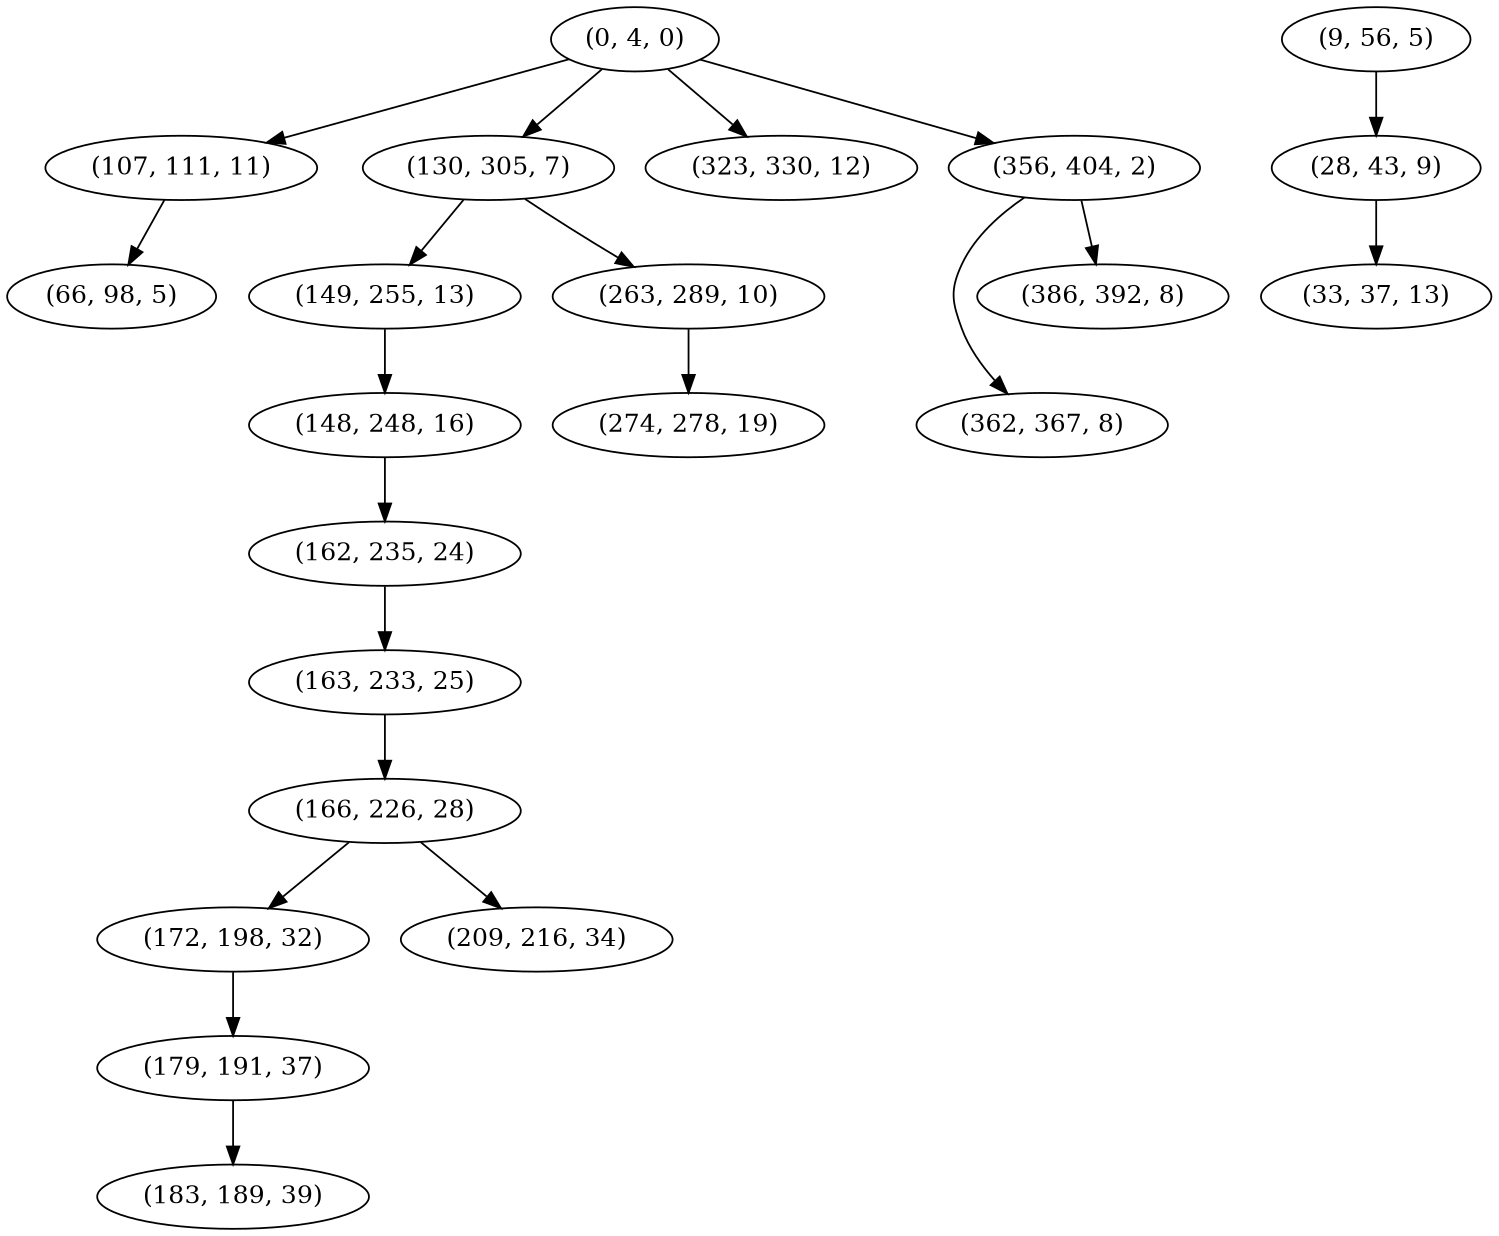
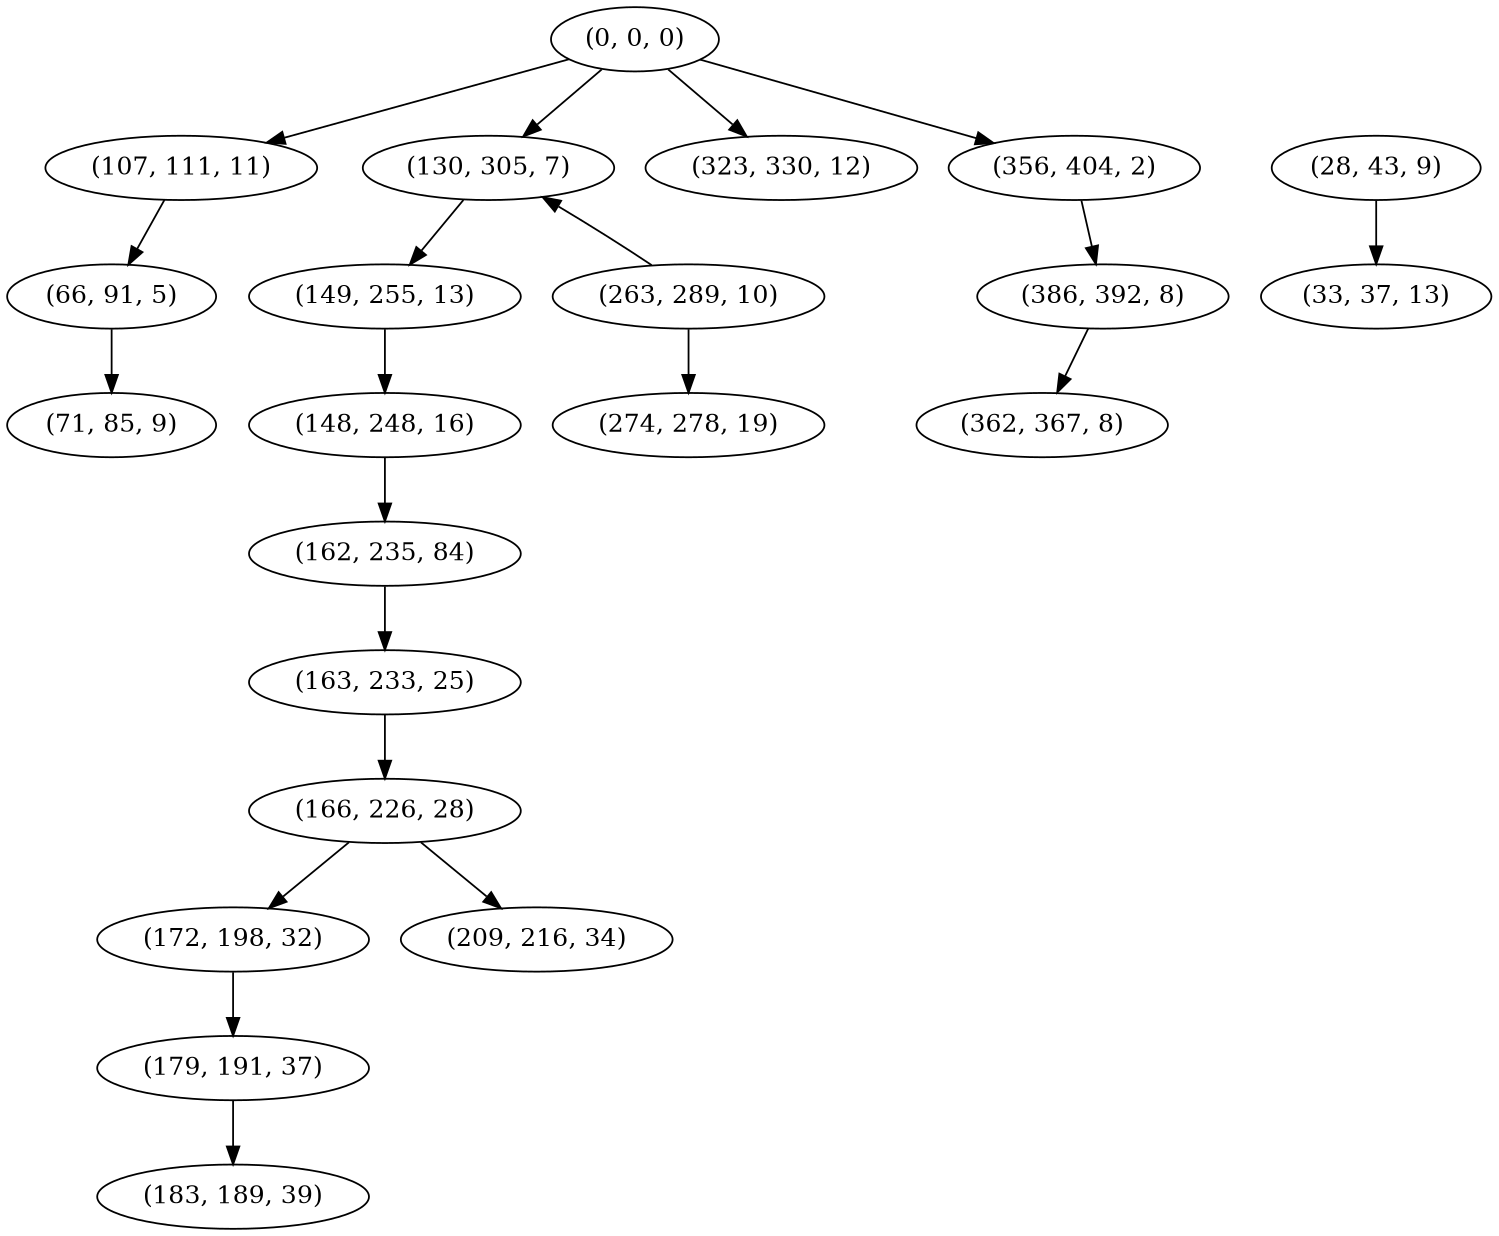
(635, 39) -> (635, 39)
(1376, 39) -> none
(571, 229) -> (605, 235)
(955, 281) -> (1077, 352)
(112, 296) -> (112, 296)
none -> (112, 425)
(385, 554) -> (385, 554)
